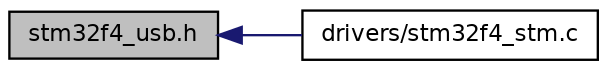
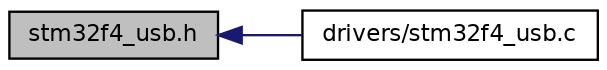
(450, 35) -> (450, 35)
